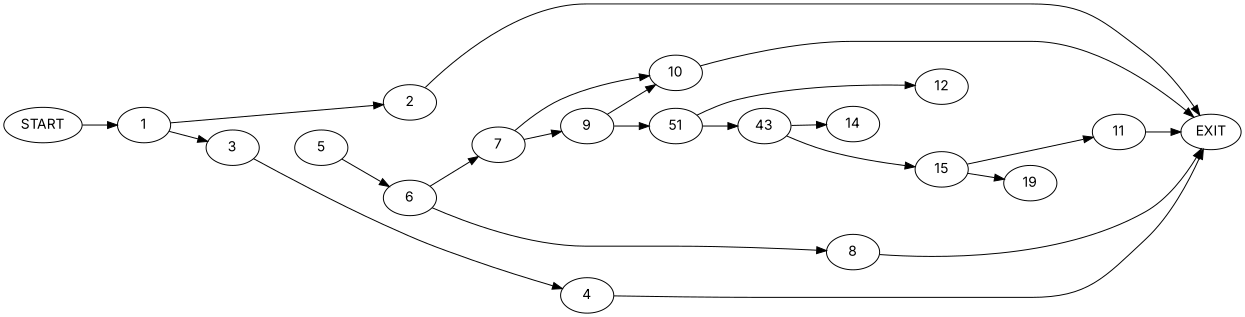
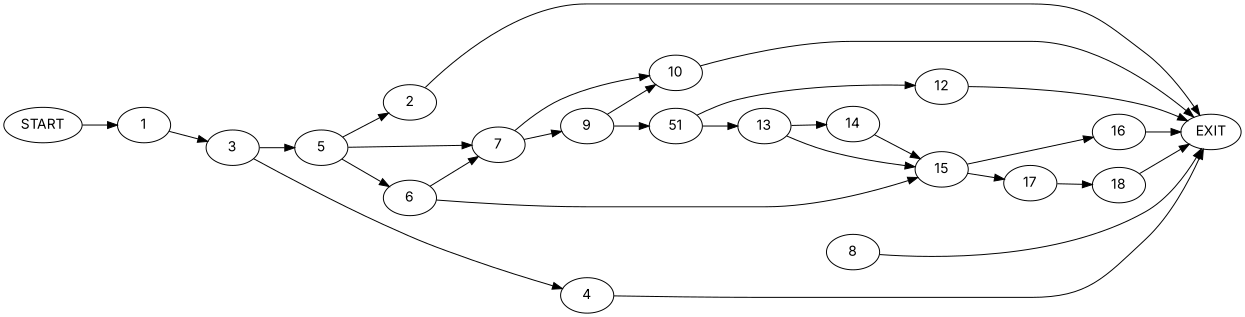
none -> (1075, 93)
(272, 114) -> (361, 127)
(764, 126) -> (764, 126)
(1119, 132) -> (1119, 132)
none -> (893, 144)
none -> (405, 146)
none -> (272, 148)
(1030, 183) -> (1030, 183)
none -> (1119, 185)
(622, 246) -> (674, 207)
